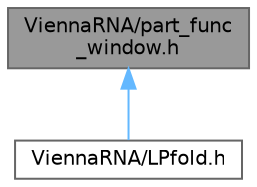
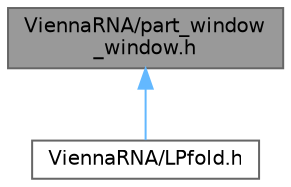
(129, 38) -> (146, 38)
